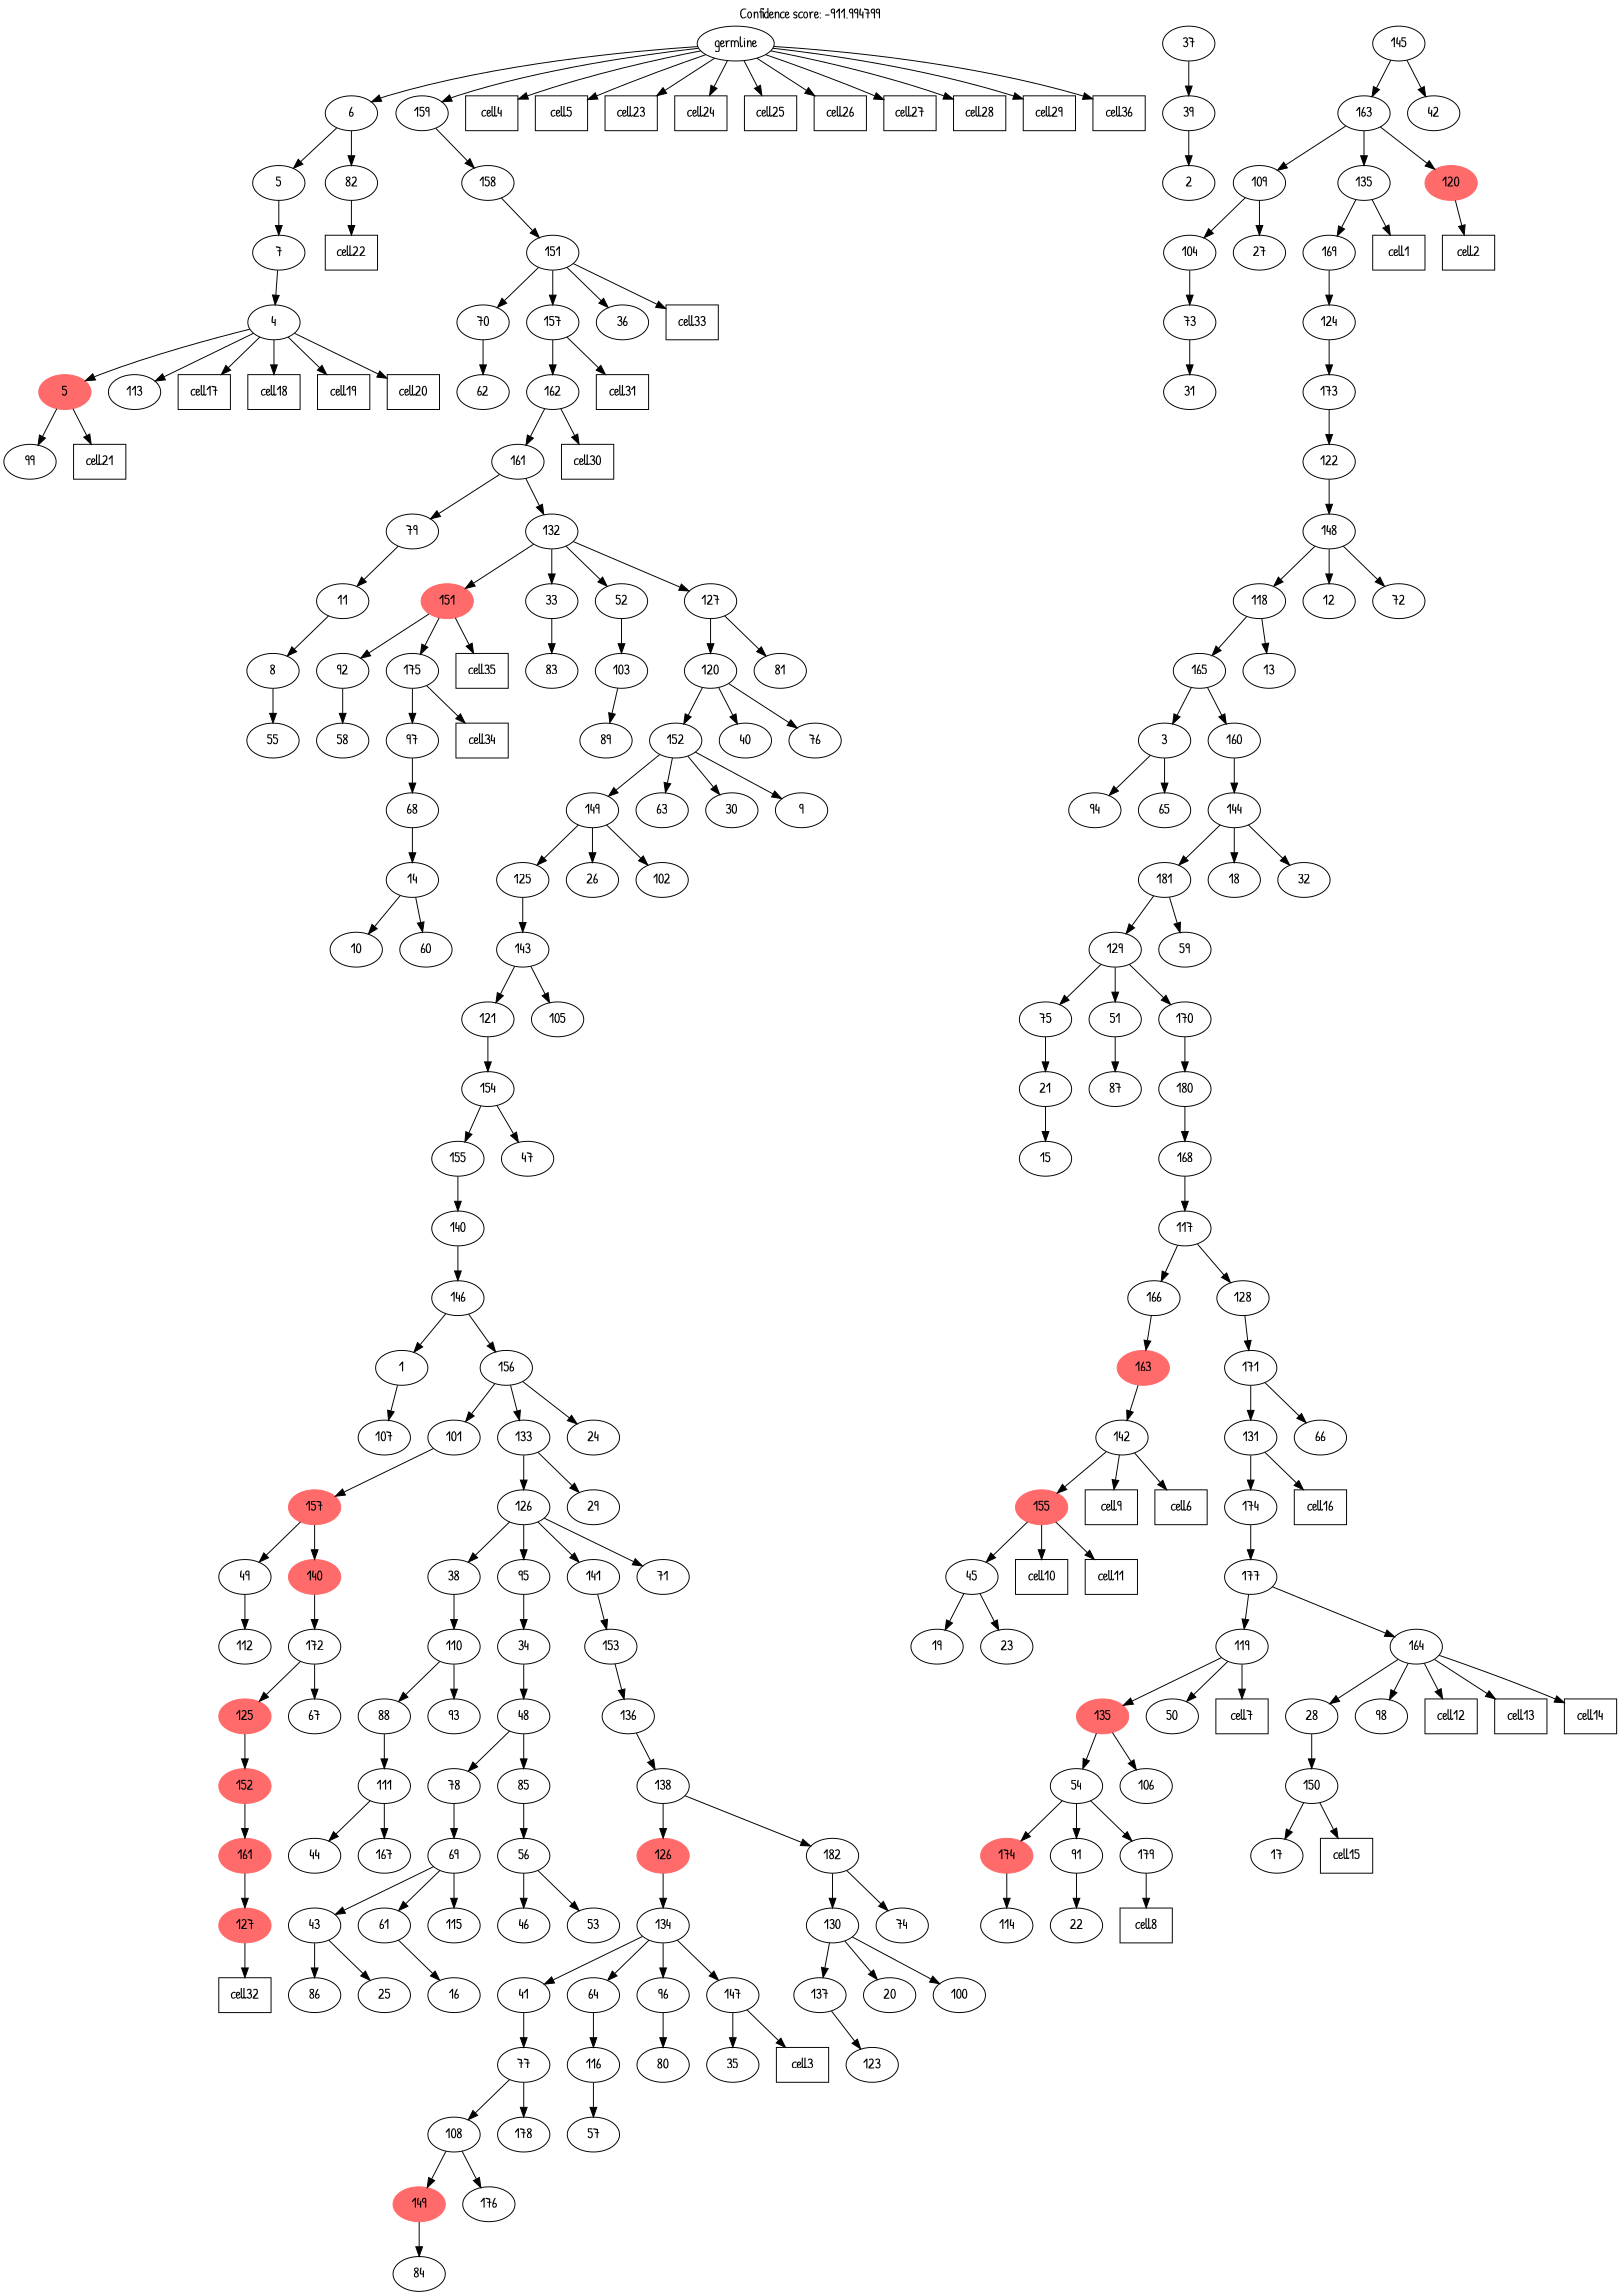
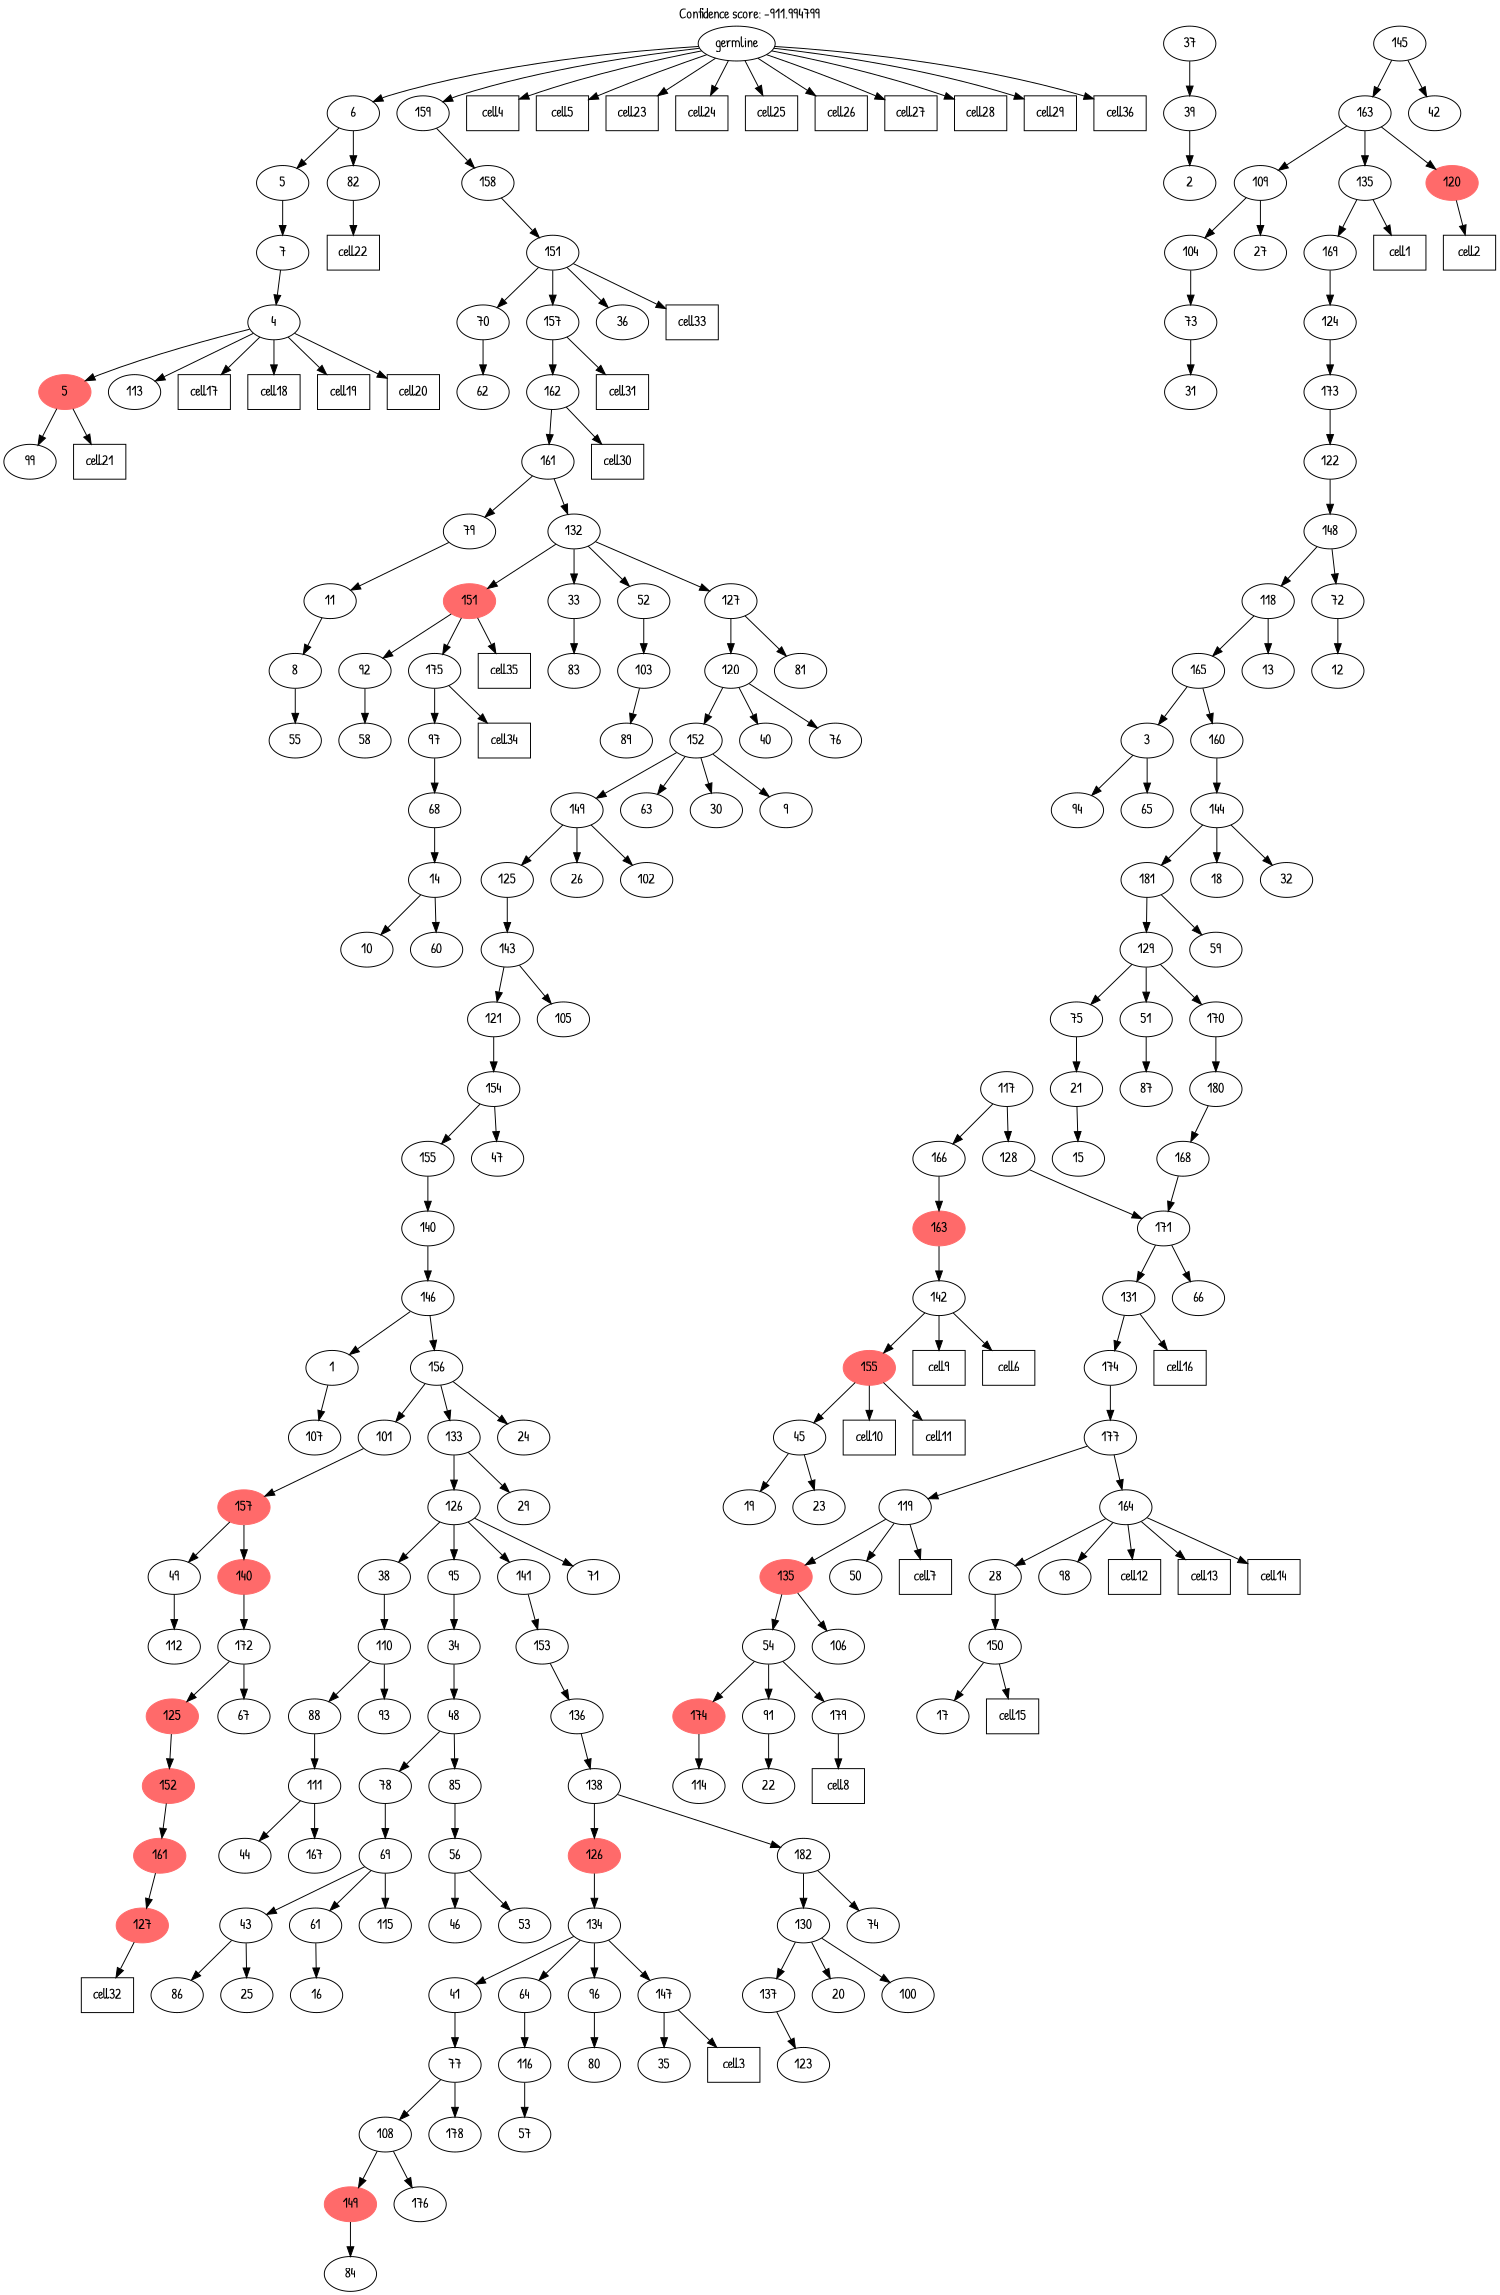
(1329, 562) -> (1338, 631)
(1185, 1189) -> (1175, 1189)
